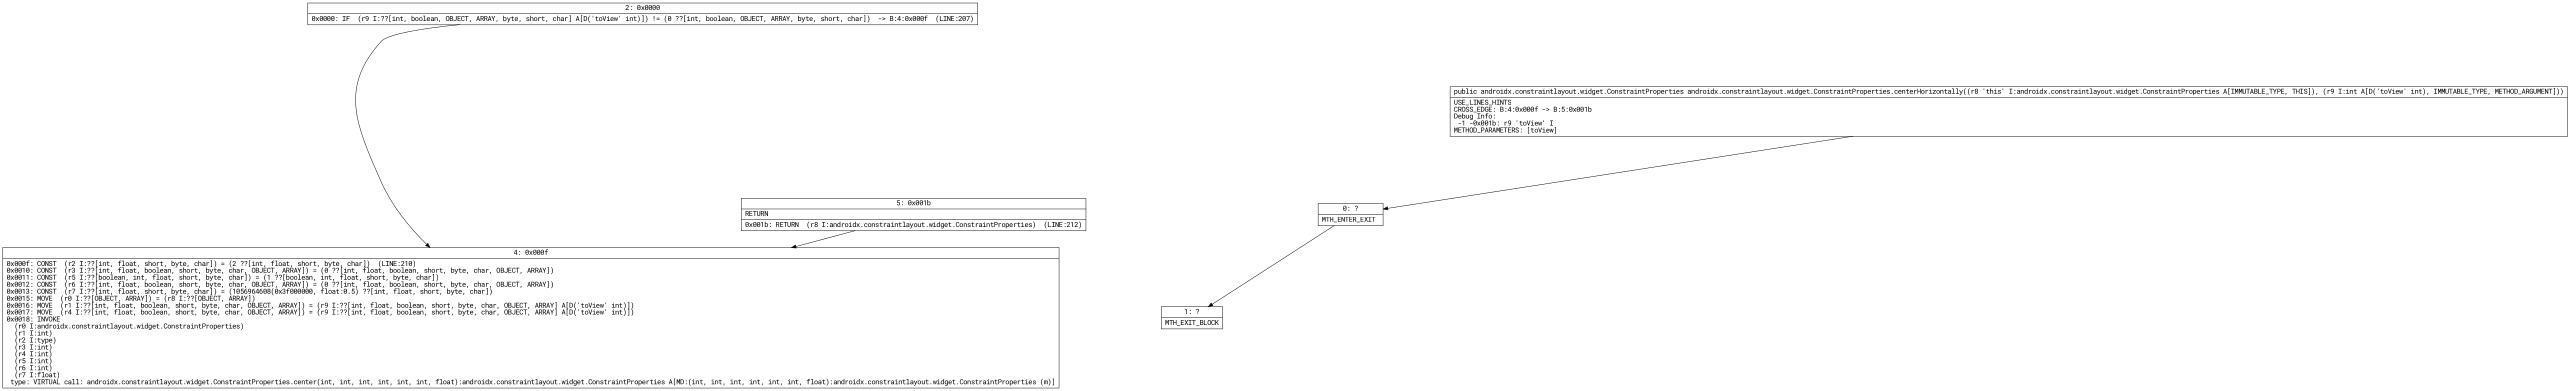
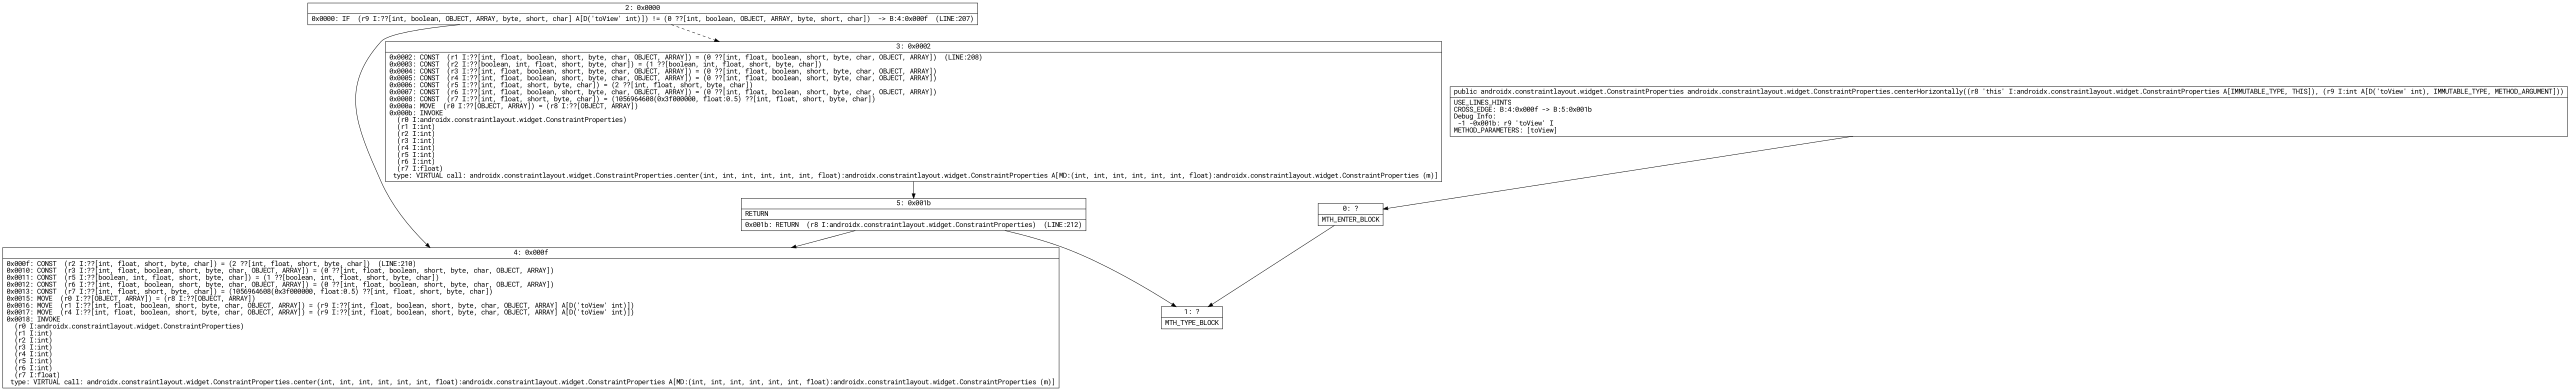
none -> (914, 112)
(1349, 220) -> (1351, 220)
none -> (1092, 260)
(1192, 323) -> (1192, 323)
(32, 340) -> (30, 340)
